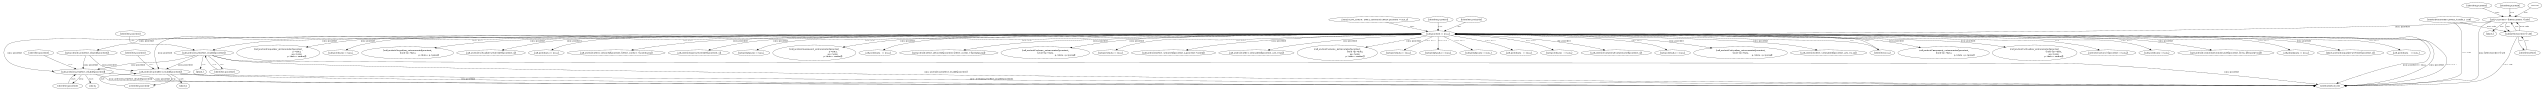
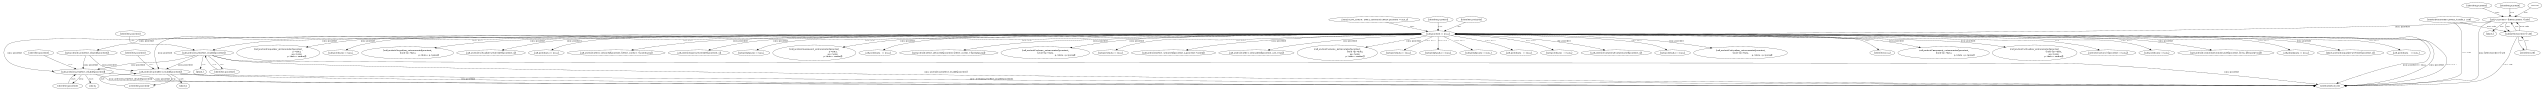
(1668, 37) -> none
(1829, 53) -> none
(2527, 53) -> (2527, 53)
